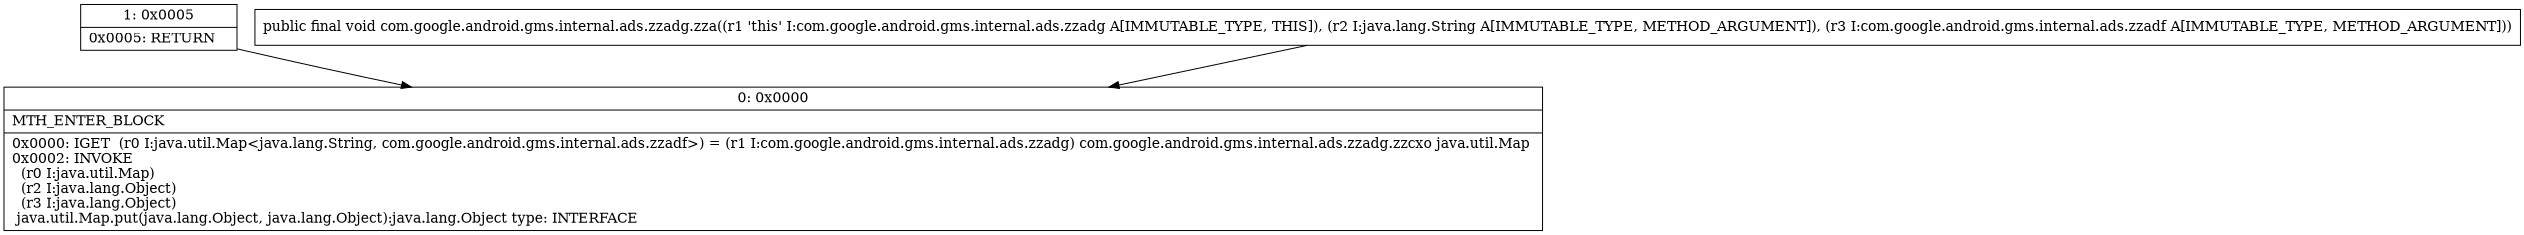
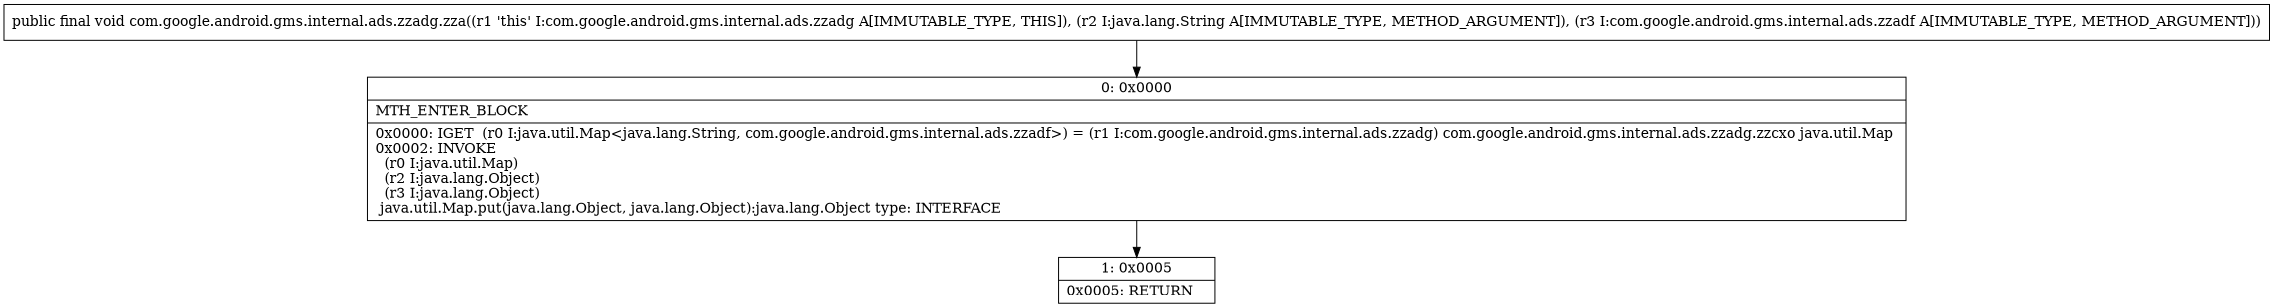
(319, 67) -> (1137, 234)
